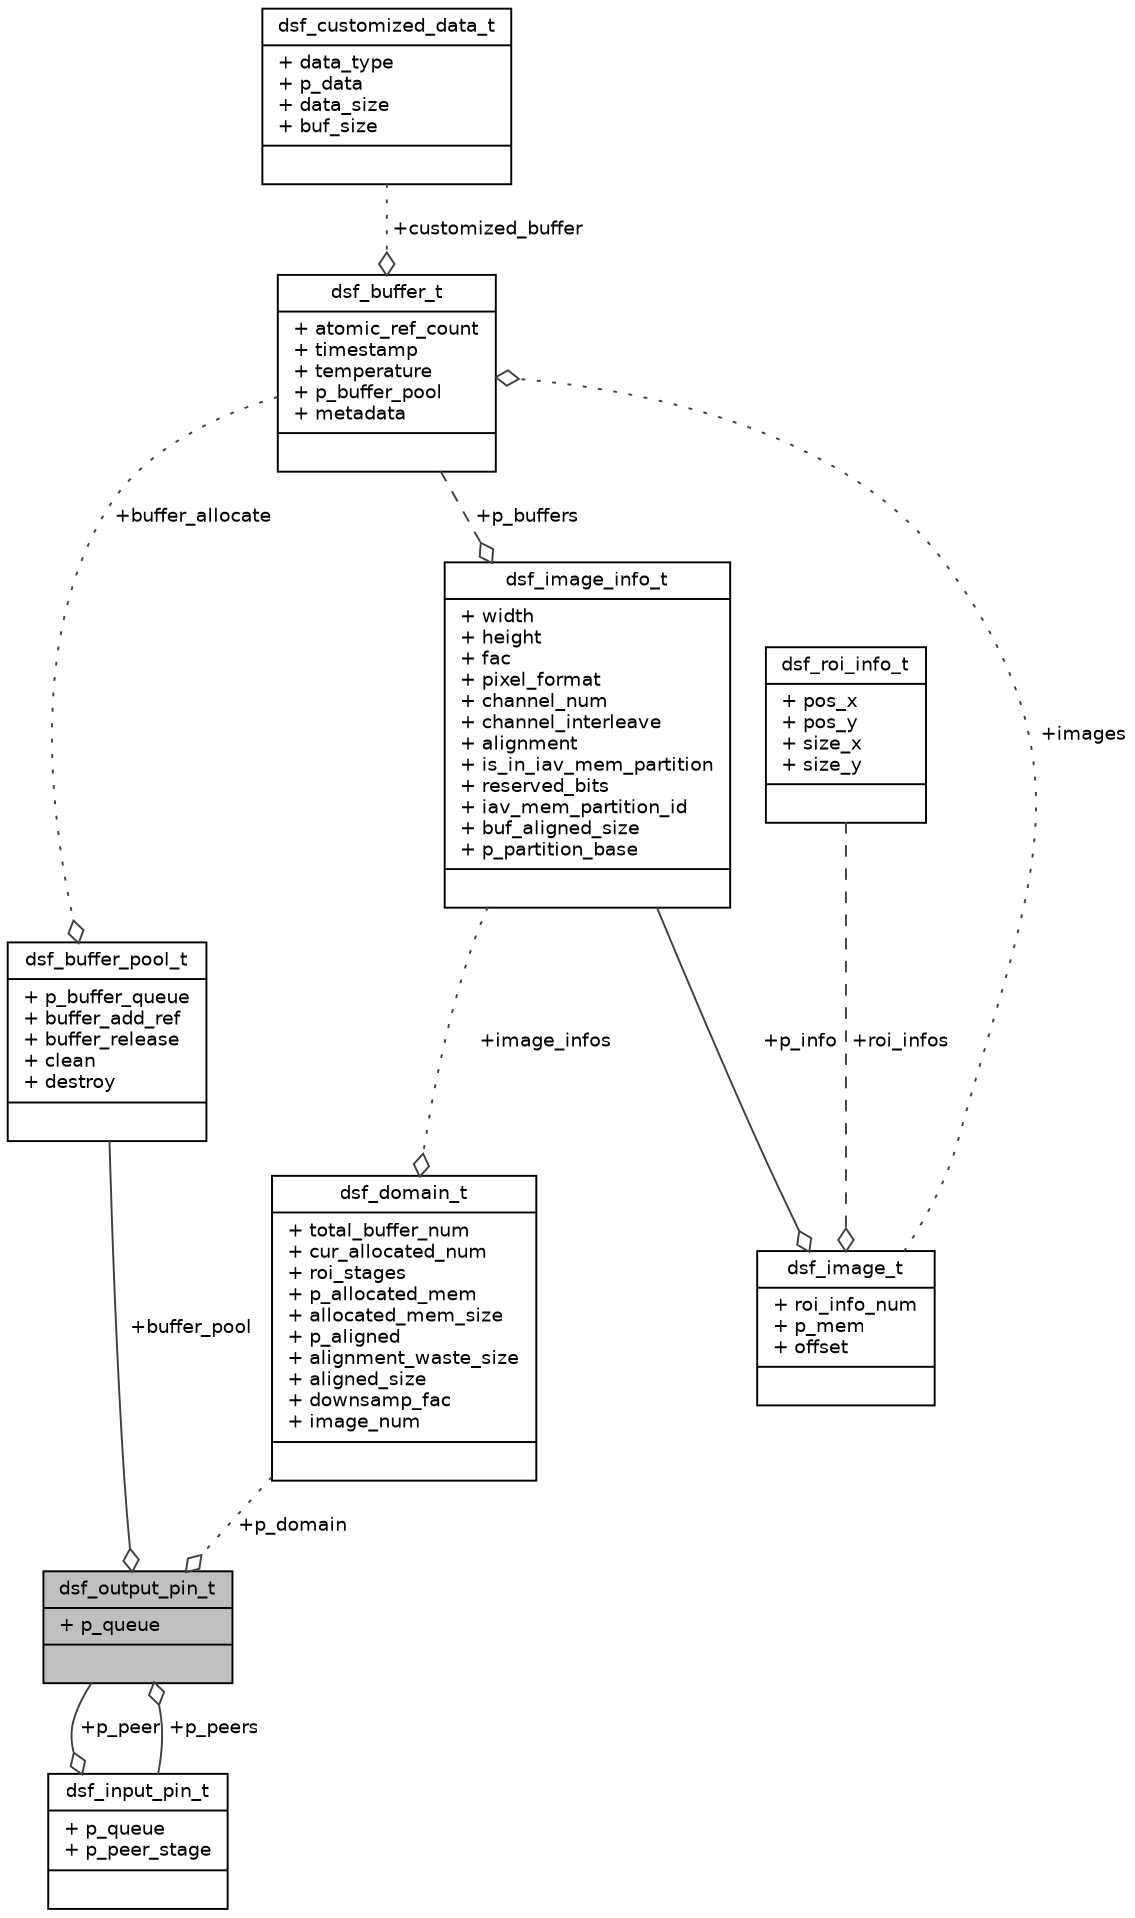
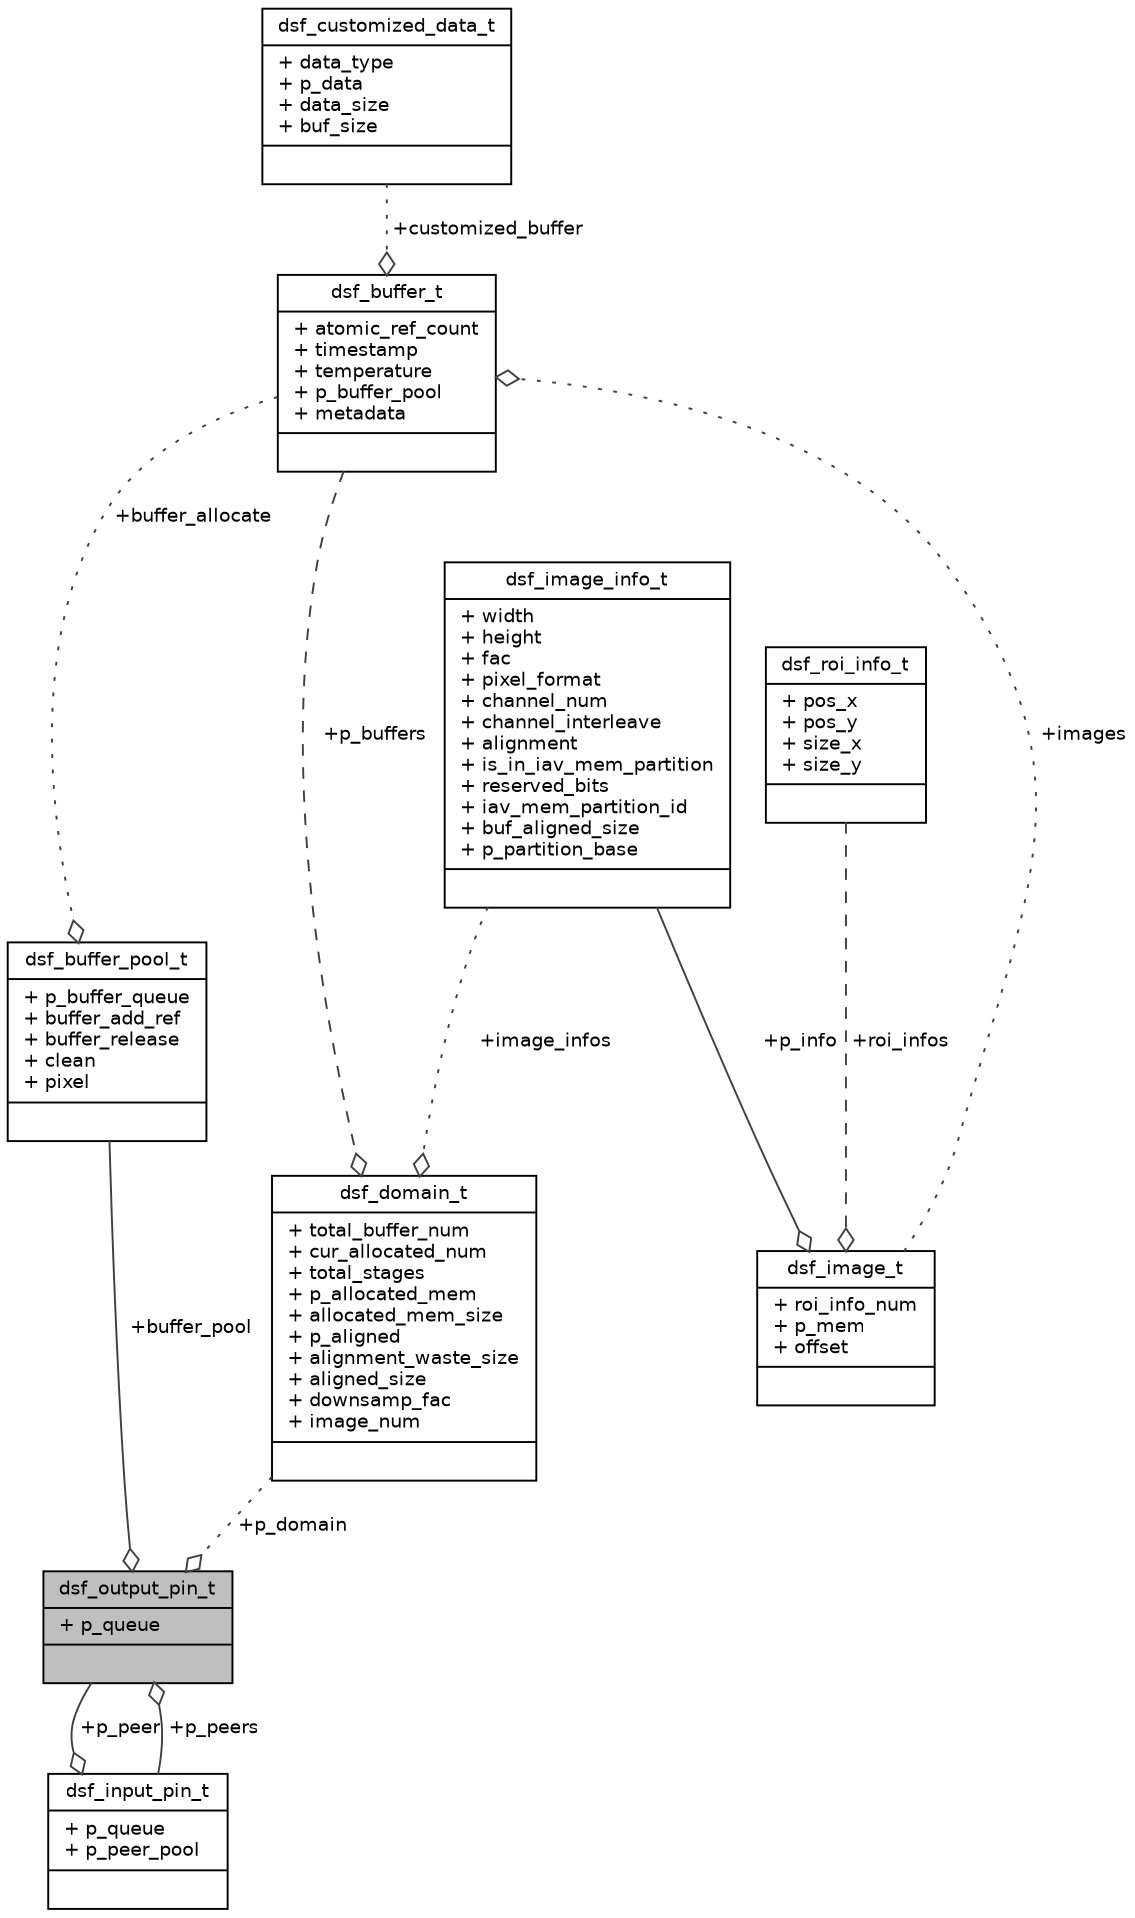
(461, 507) -> (305, 812)
(70, 1082) -> (57, 1082)
(347, 1273) -> (357, 1273)
(138, 1850) -> (132, 1850)
